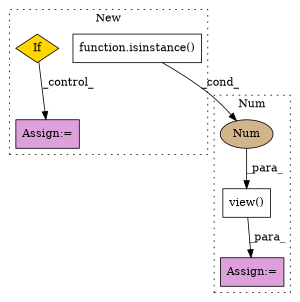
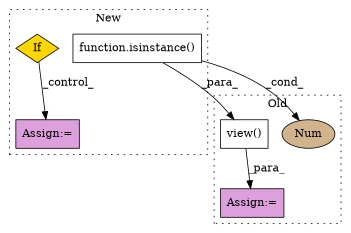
(252, 104) -> (278, 104)
(247, 165) -> (198, 85)
